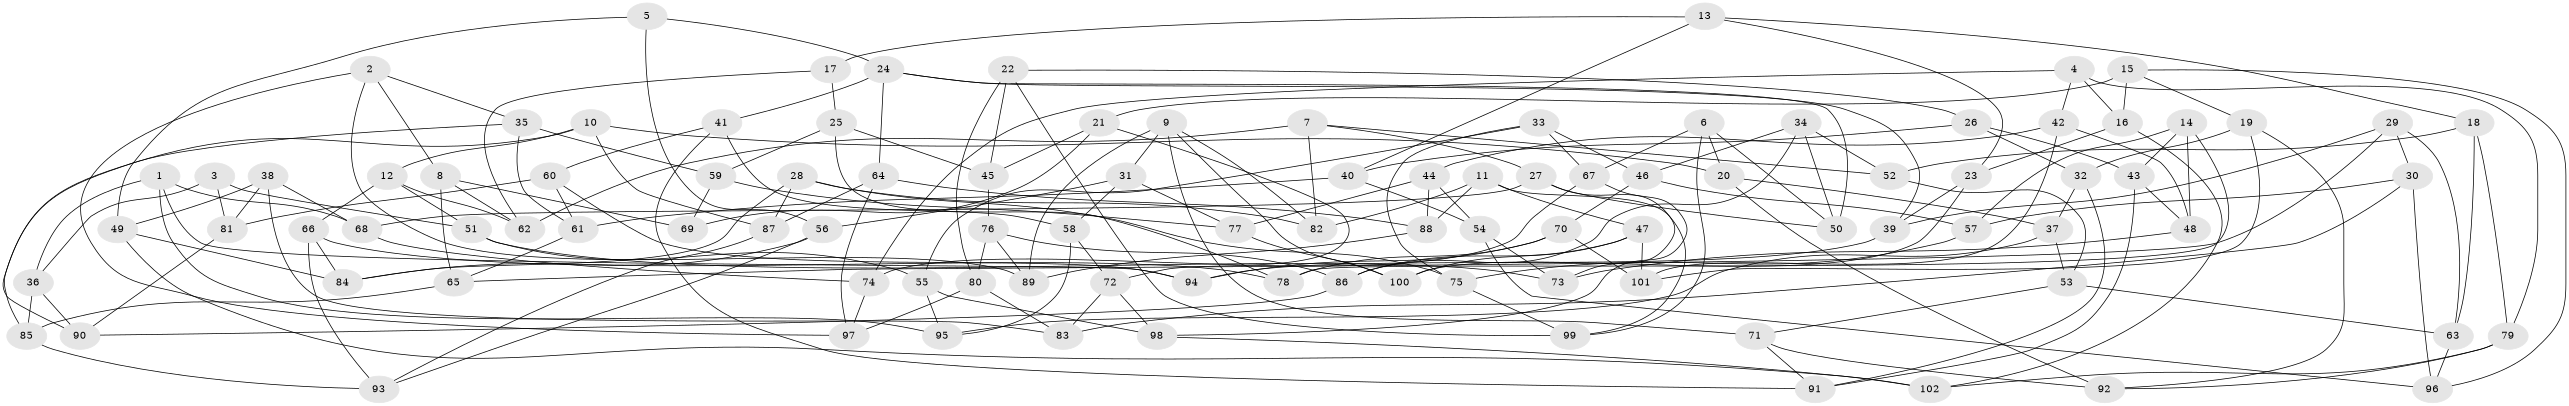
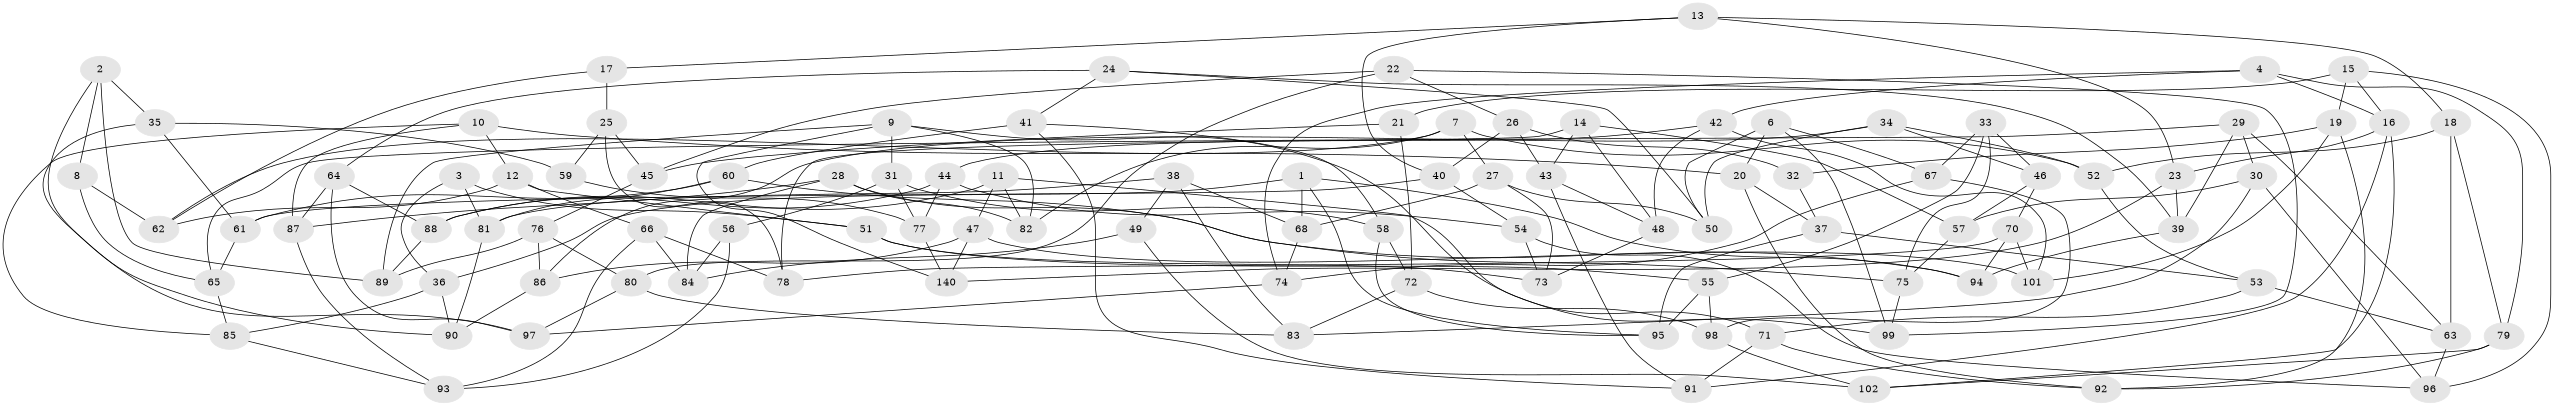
(647, 16) -> none
(688, 229) -> none
(1400, 283) -> (947, 283)
(2023, 337) -> (2099, 340)
